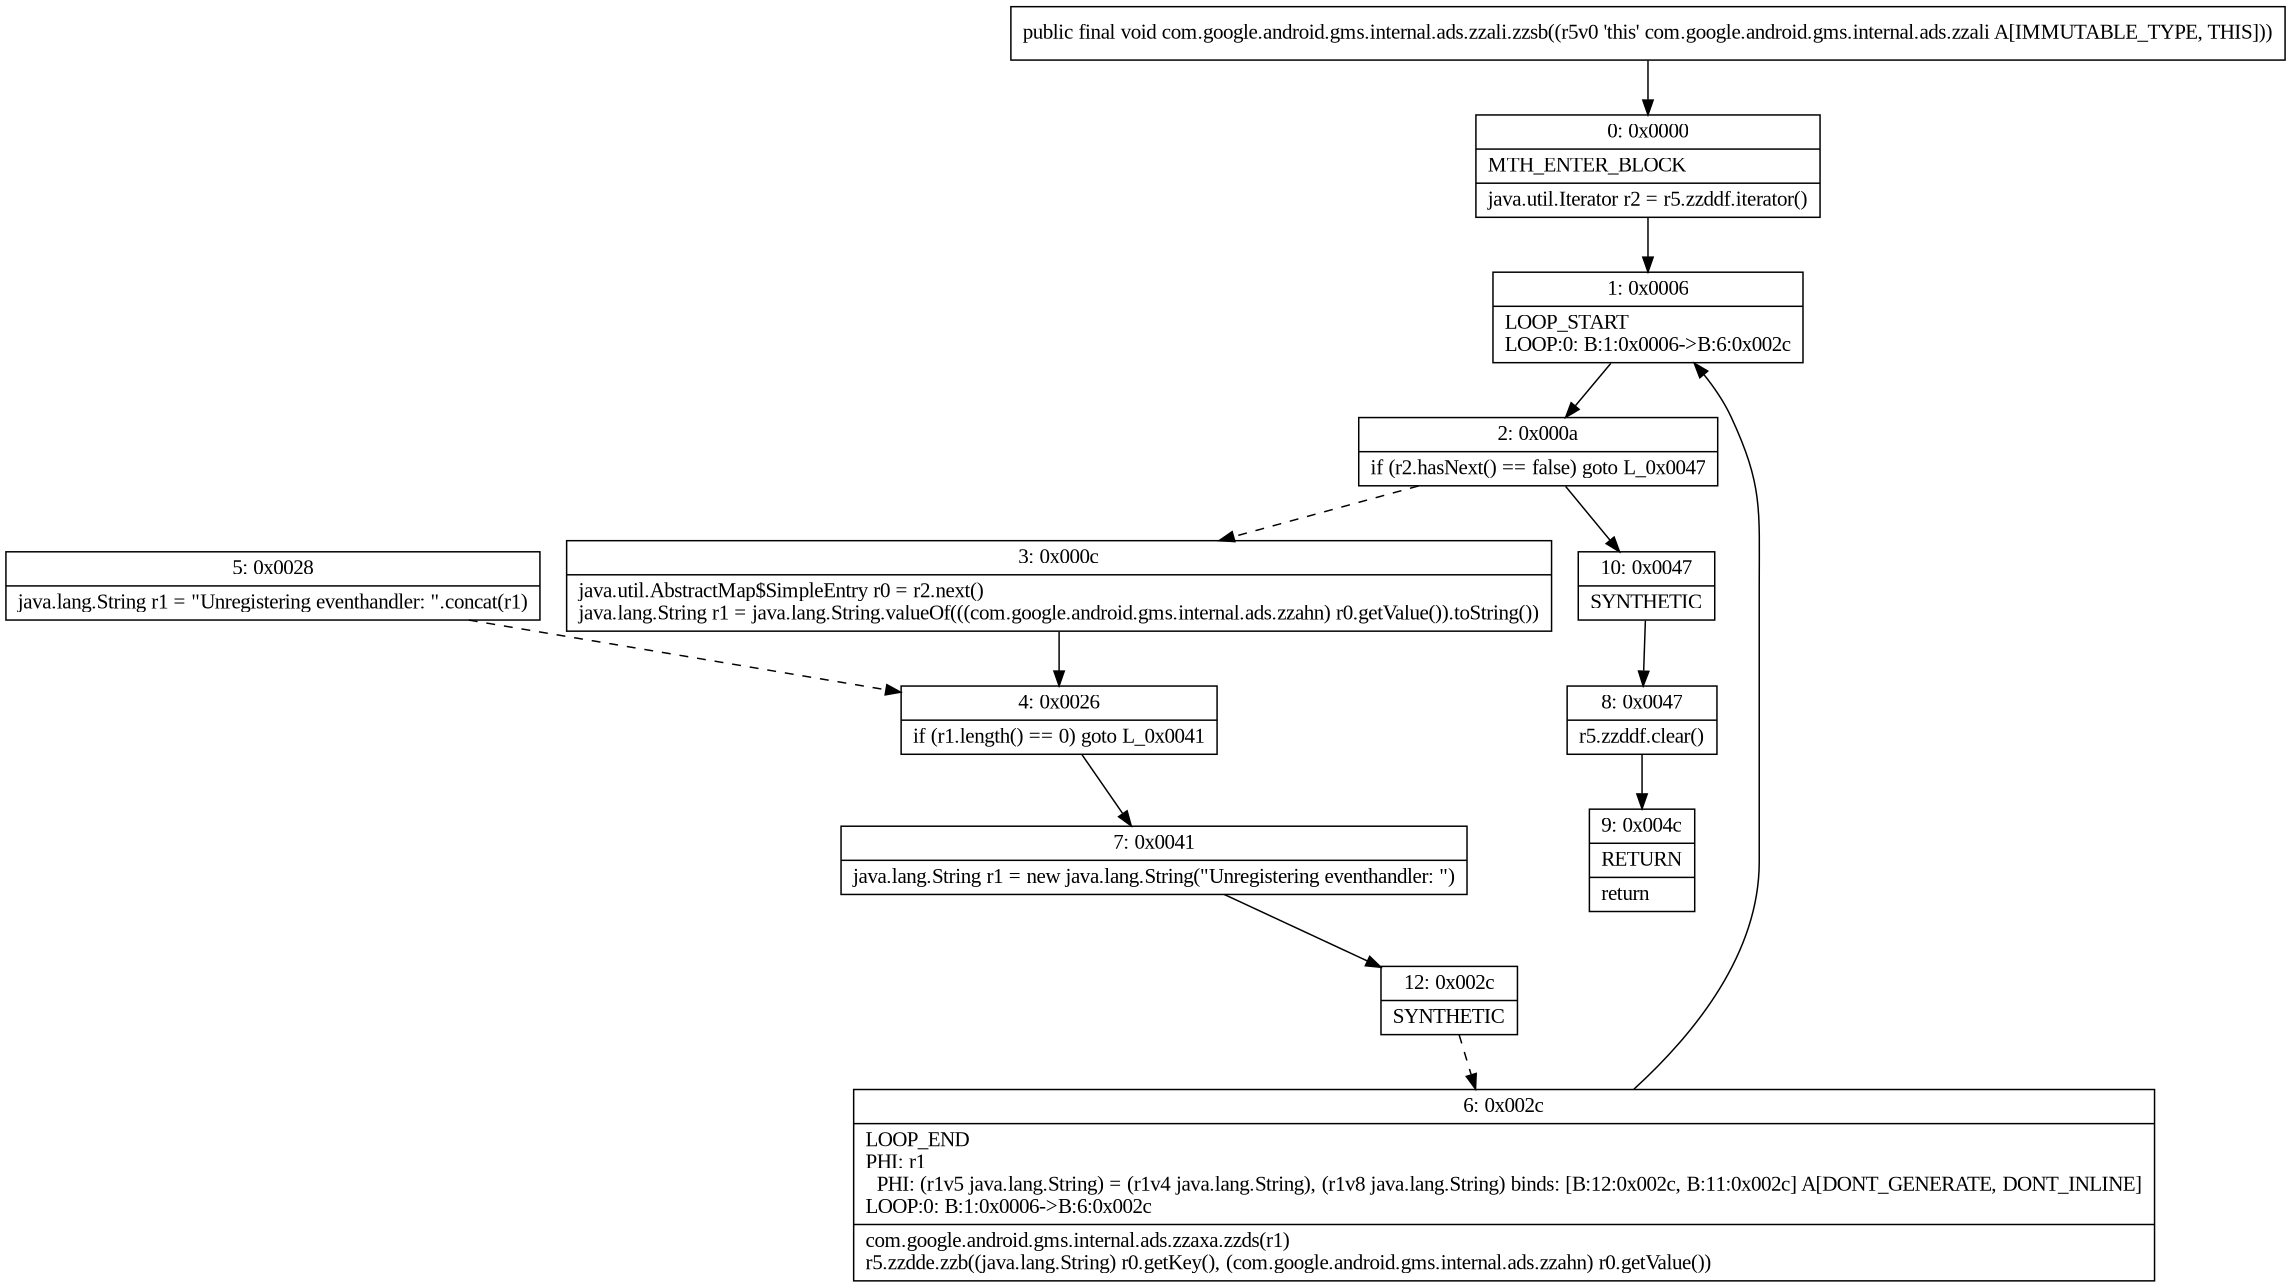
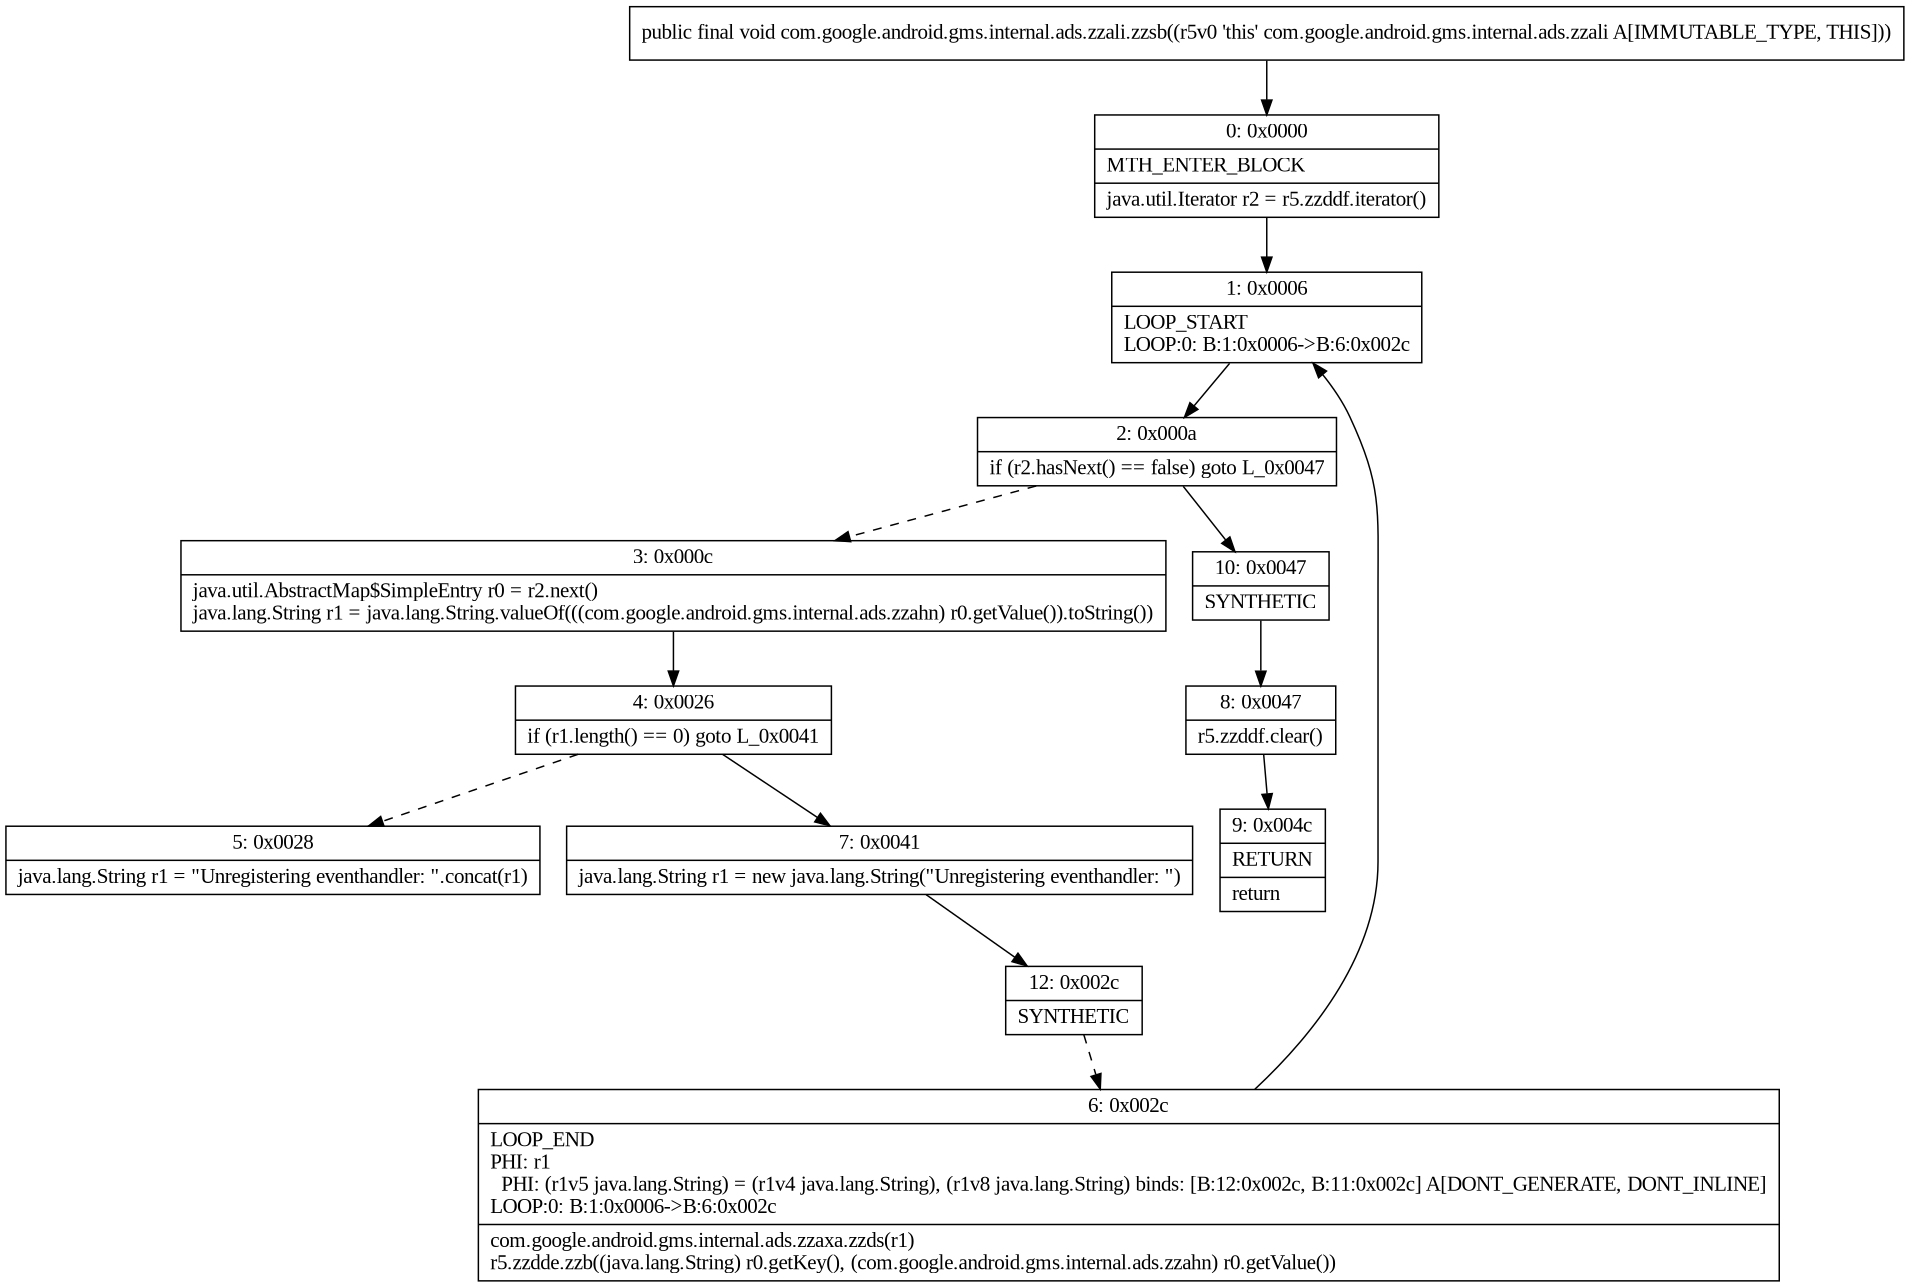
(677, 655) -> (480, 788)
